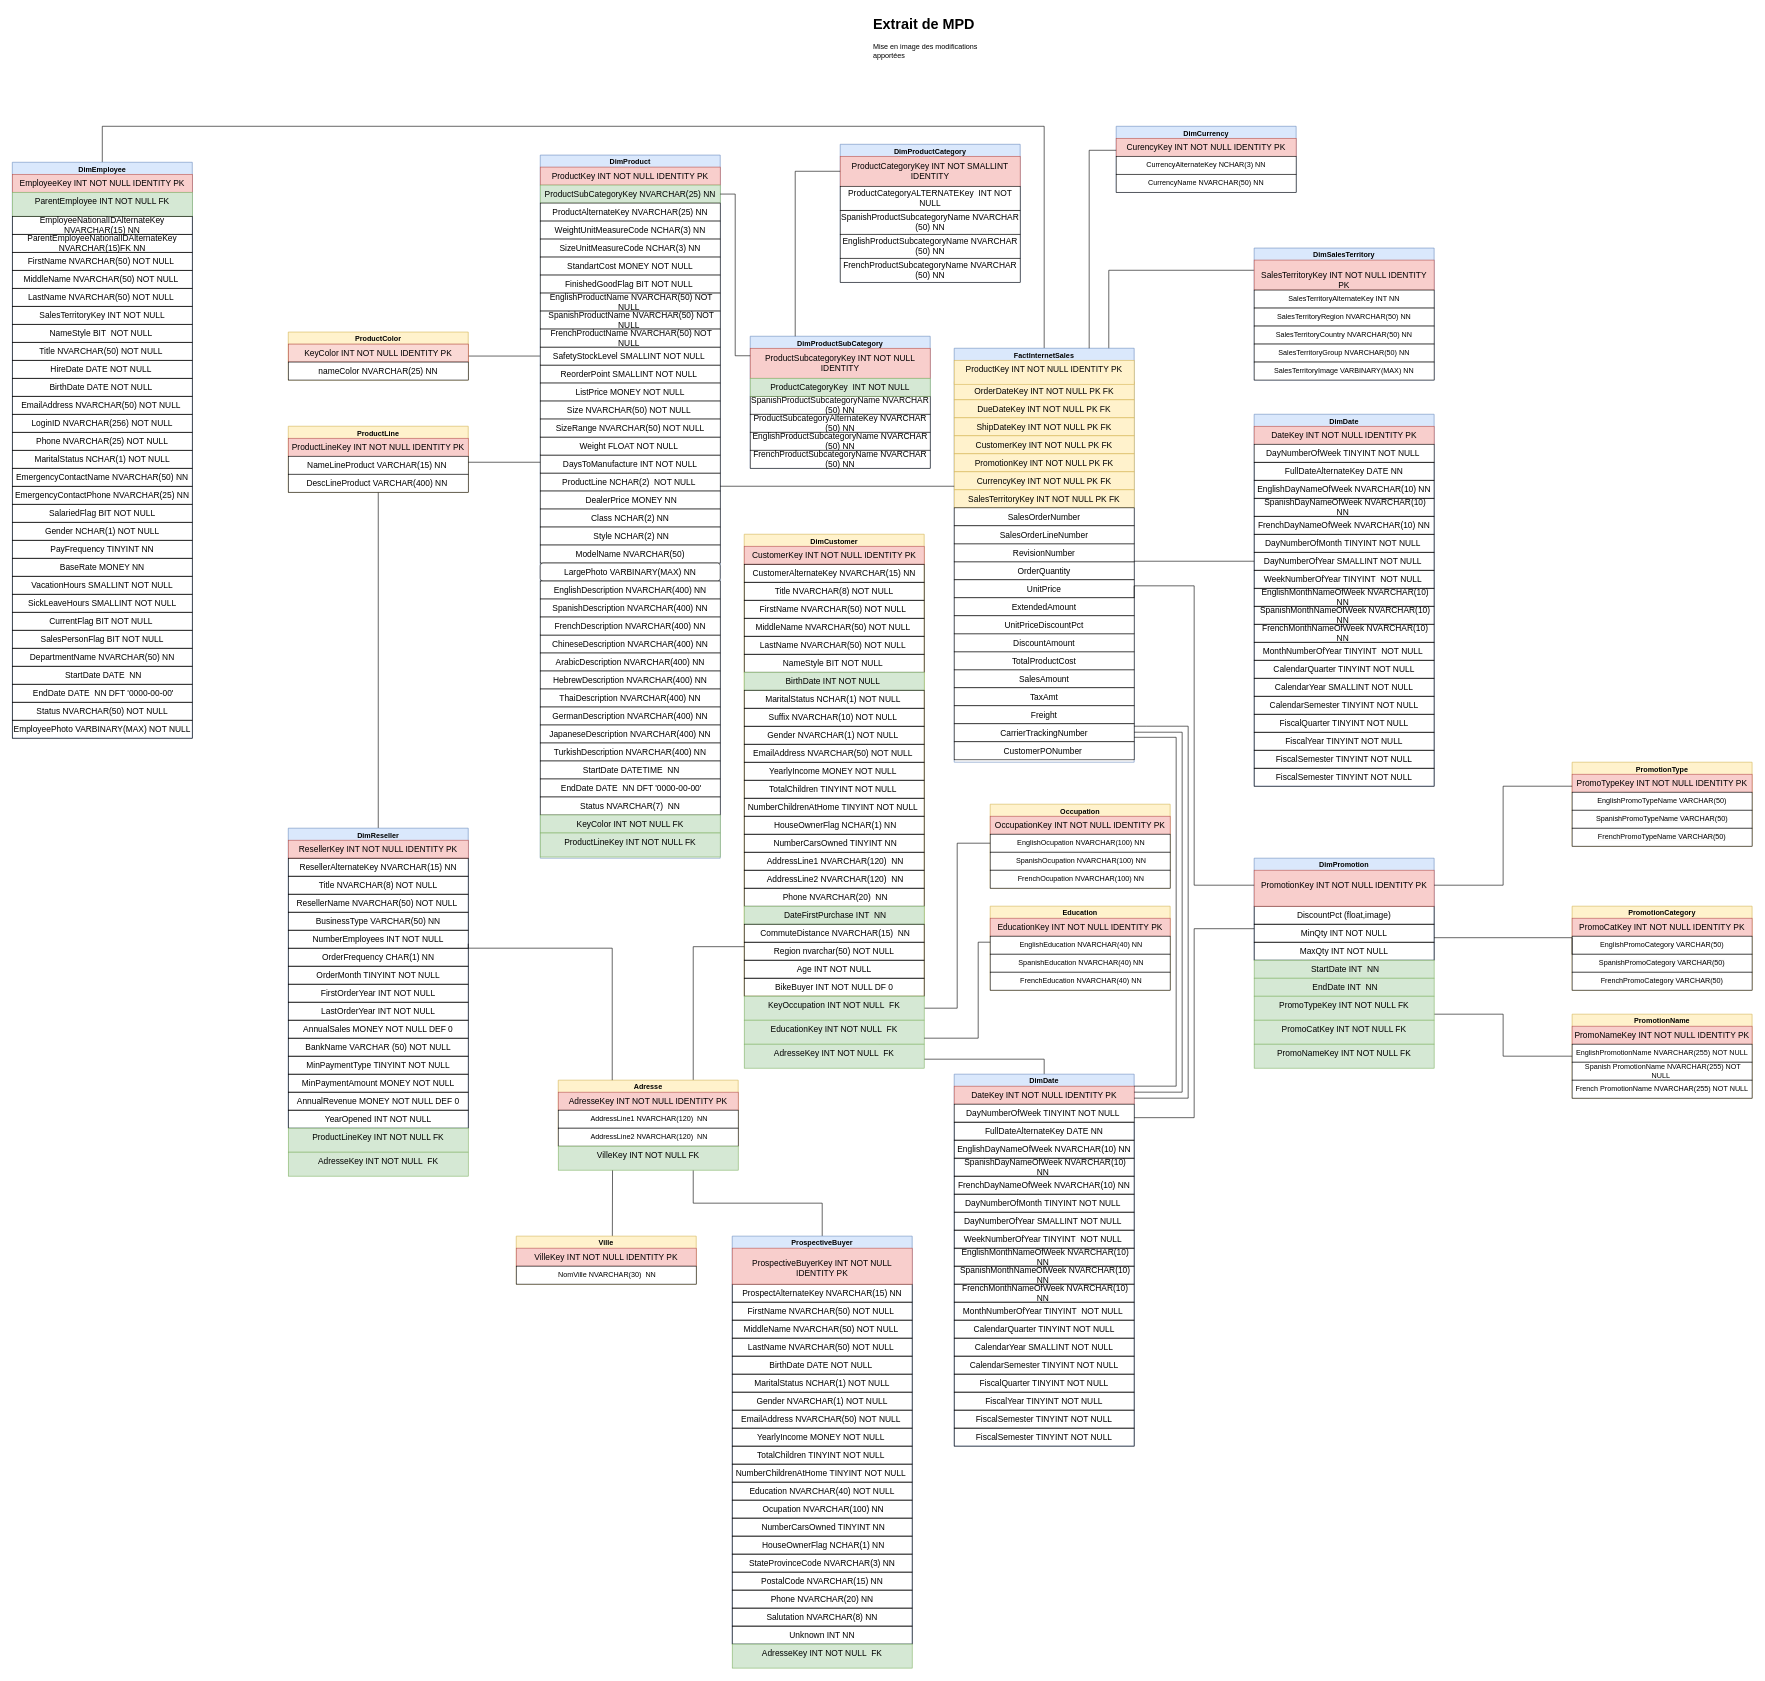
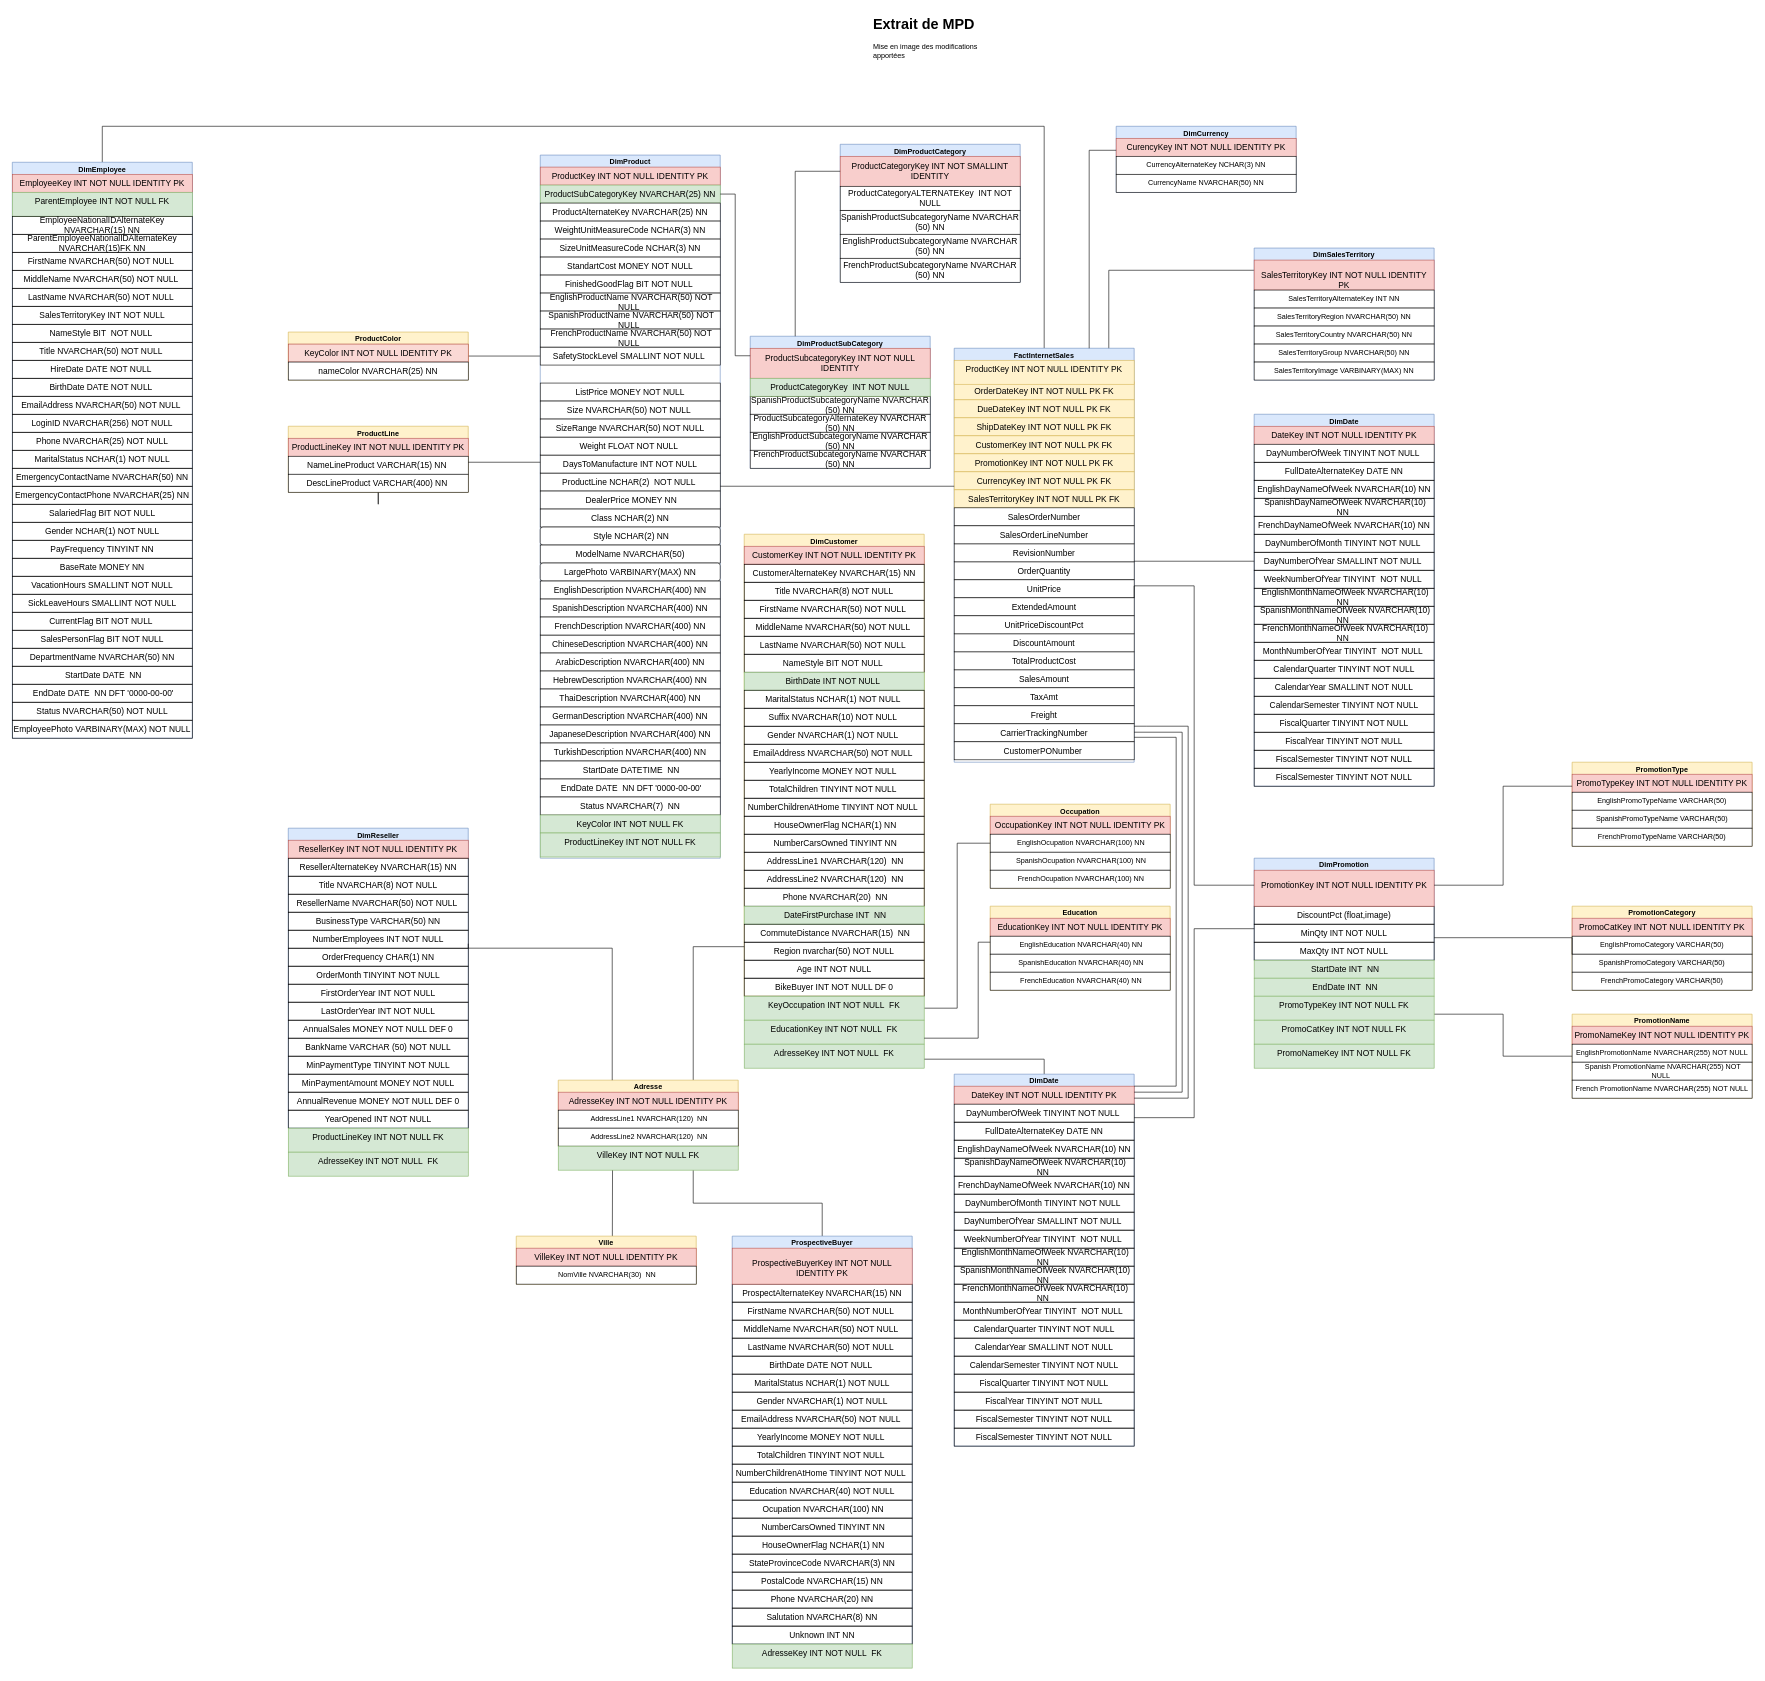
(630, 374) -> none
(630, 536) -> (630, 536)
(378, 661) -> (378, 504)
